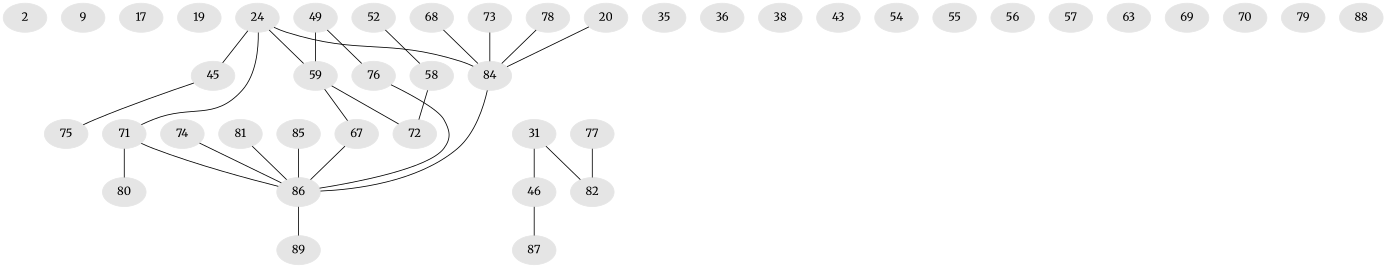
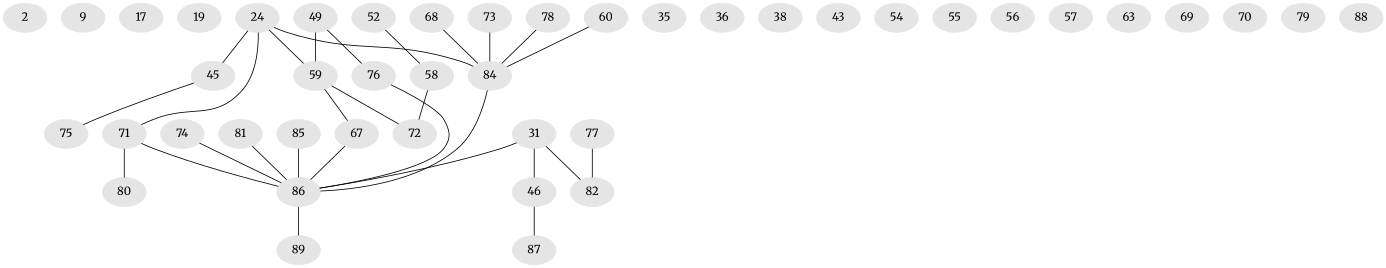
(606, 18) -> (606, 18)
none -> (449, 163)
